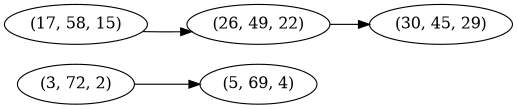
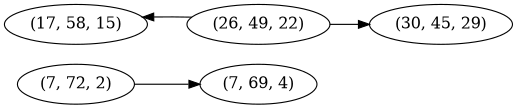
(162, 32) -> (173, 17)
(76, 84) -> (76, 84)
(258, 84) -> (258, 84)
